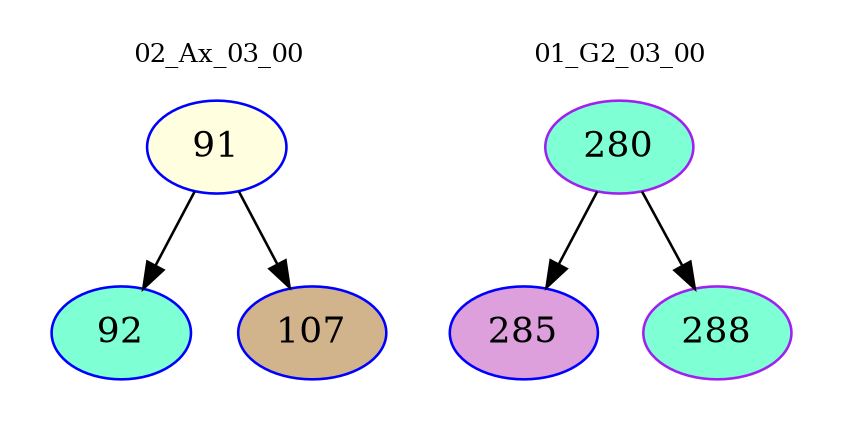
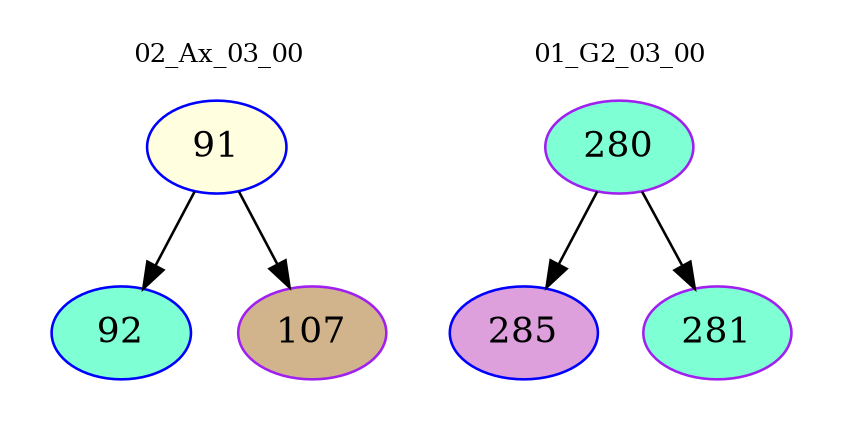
(312, 333) -> (312, 333)
(717, 333) -> (717, 333)
